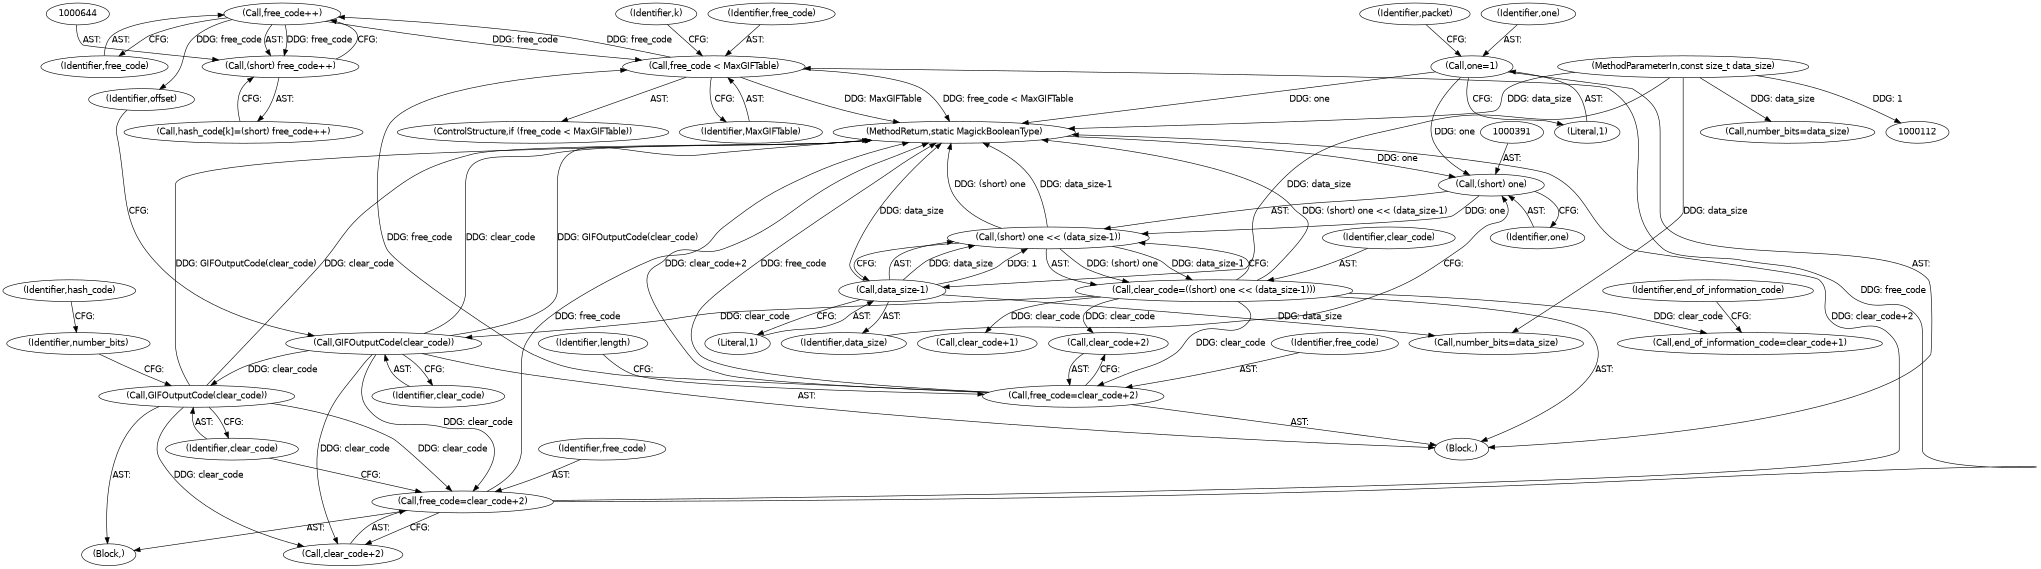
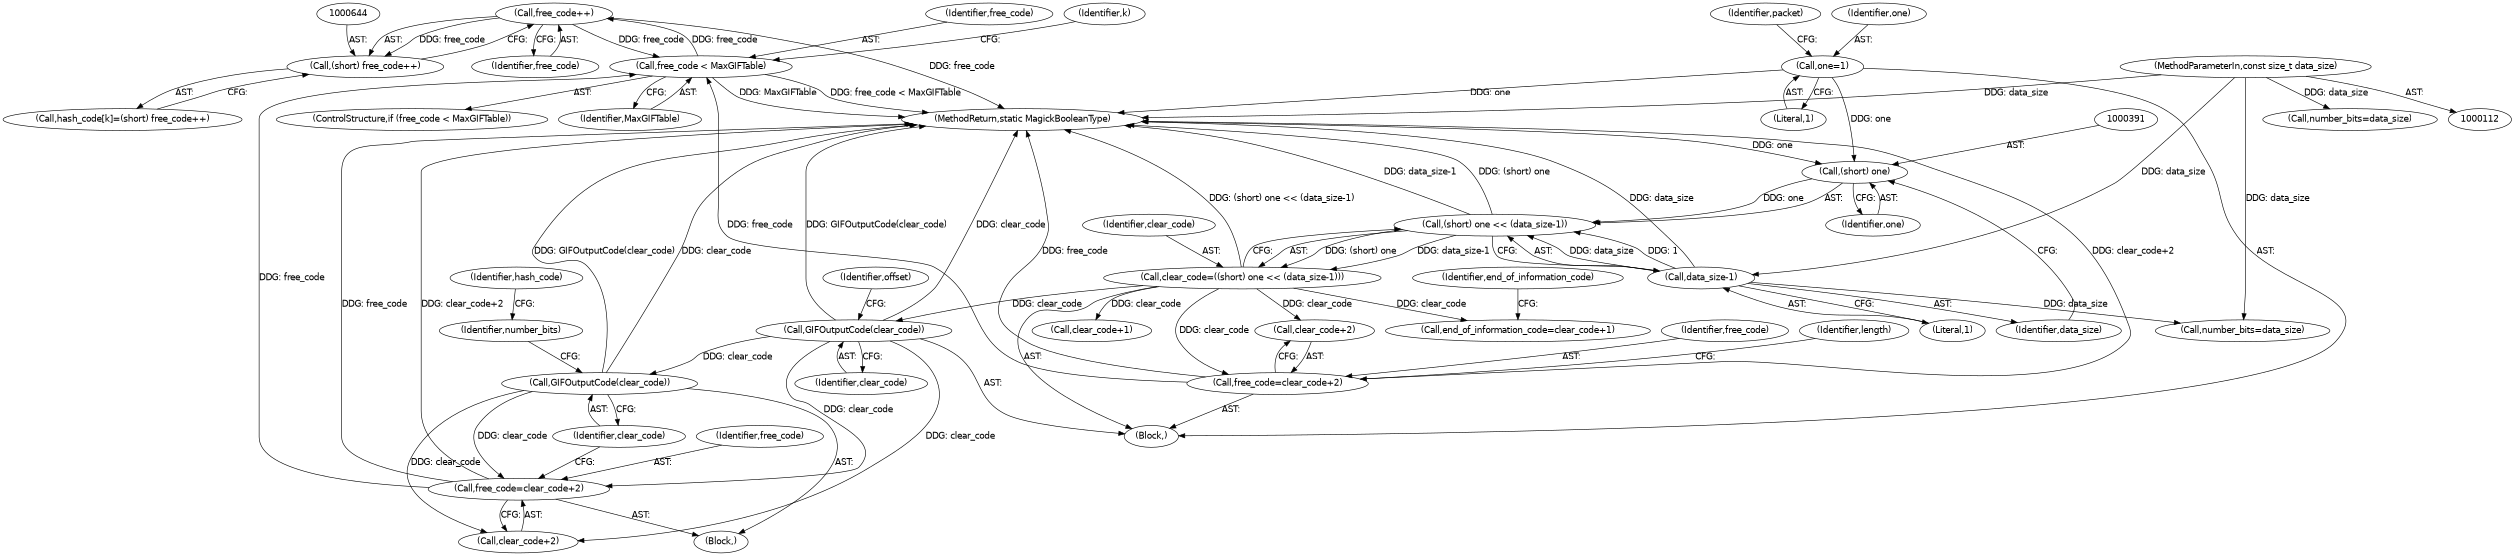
(189, 43) -> (798, 43)
(1888, 100) -> (2416, 93)
